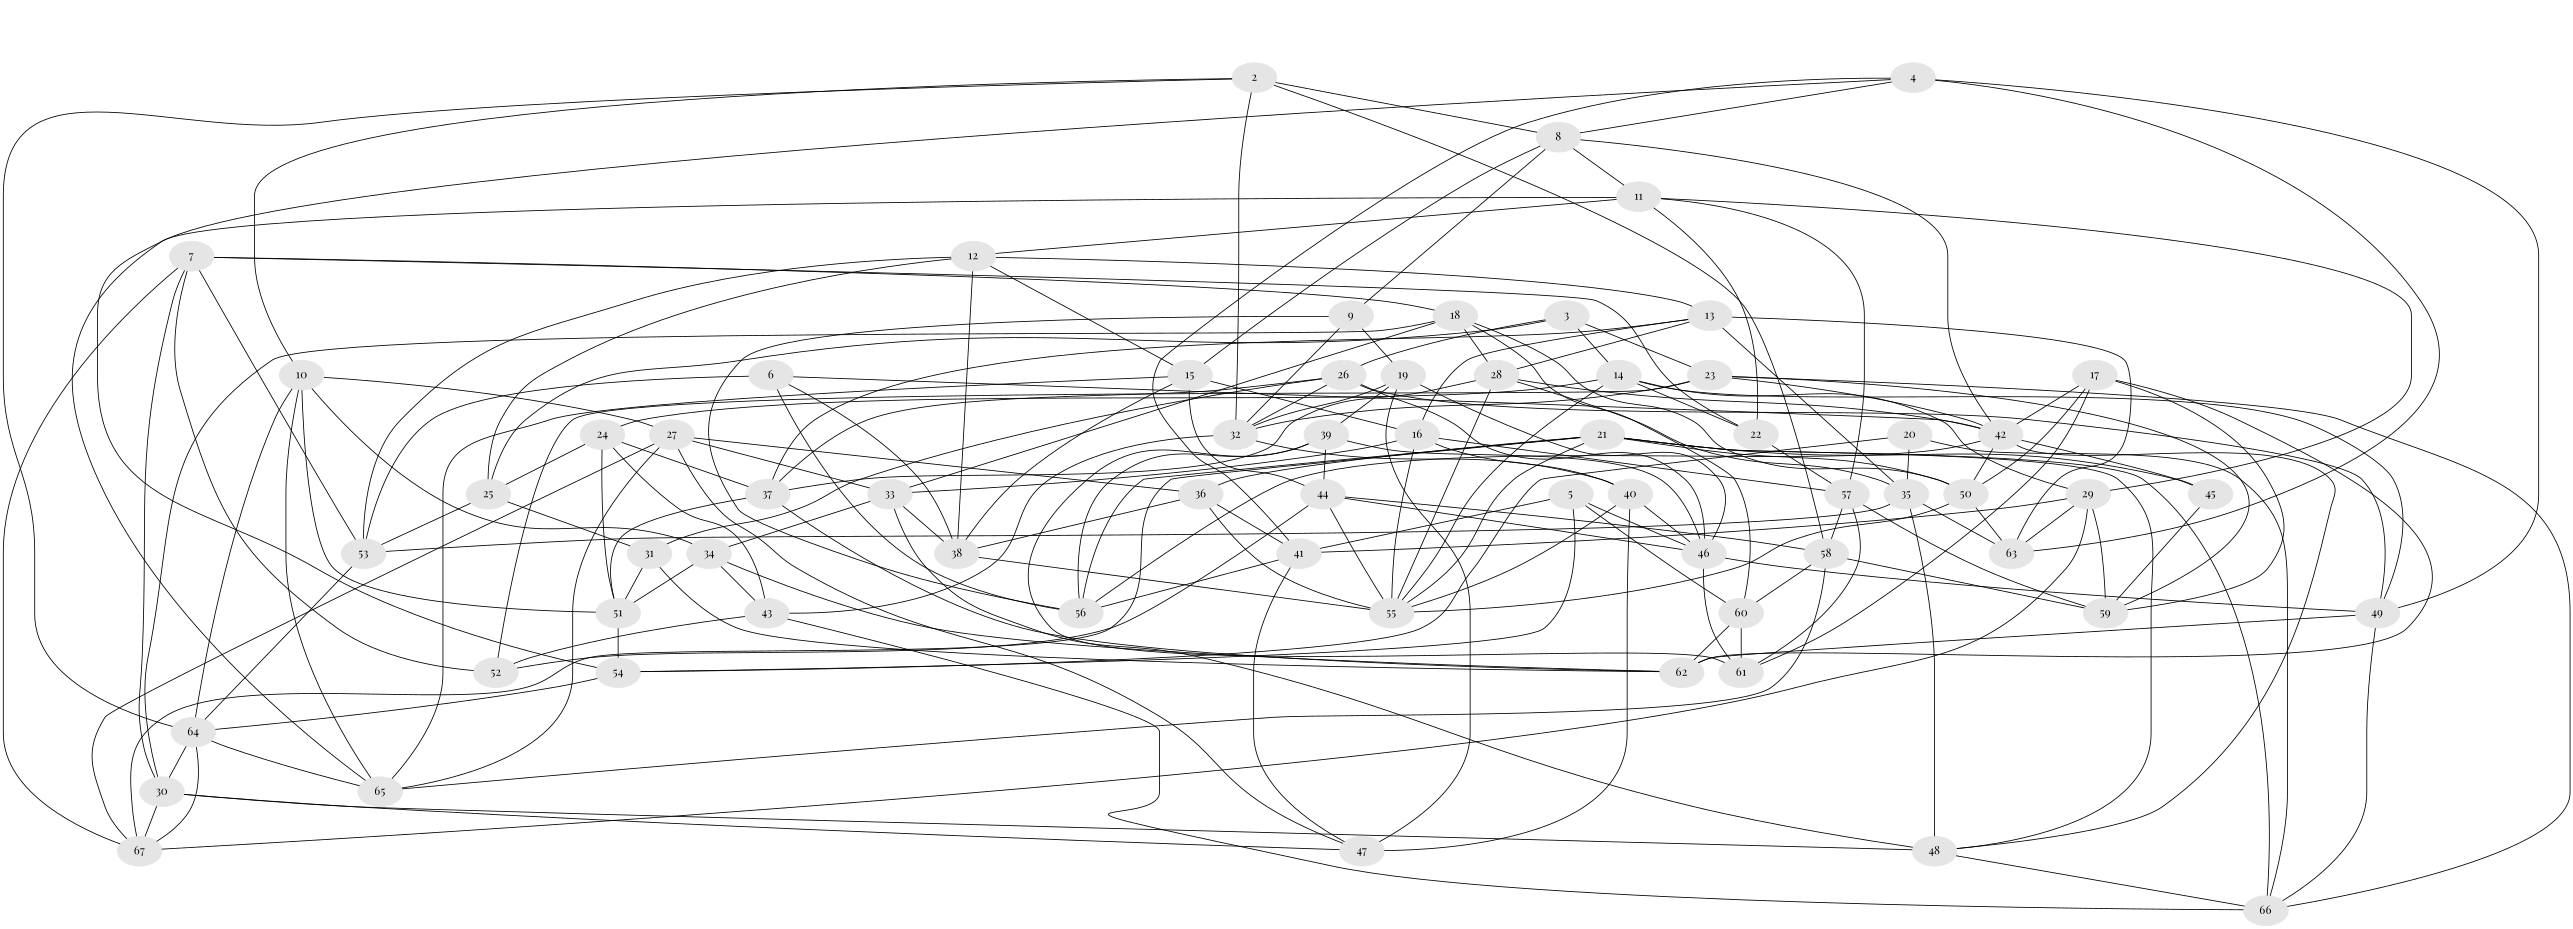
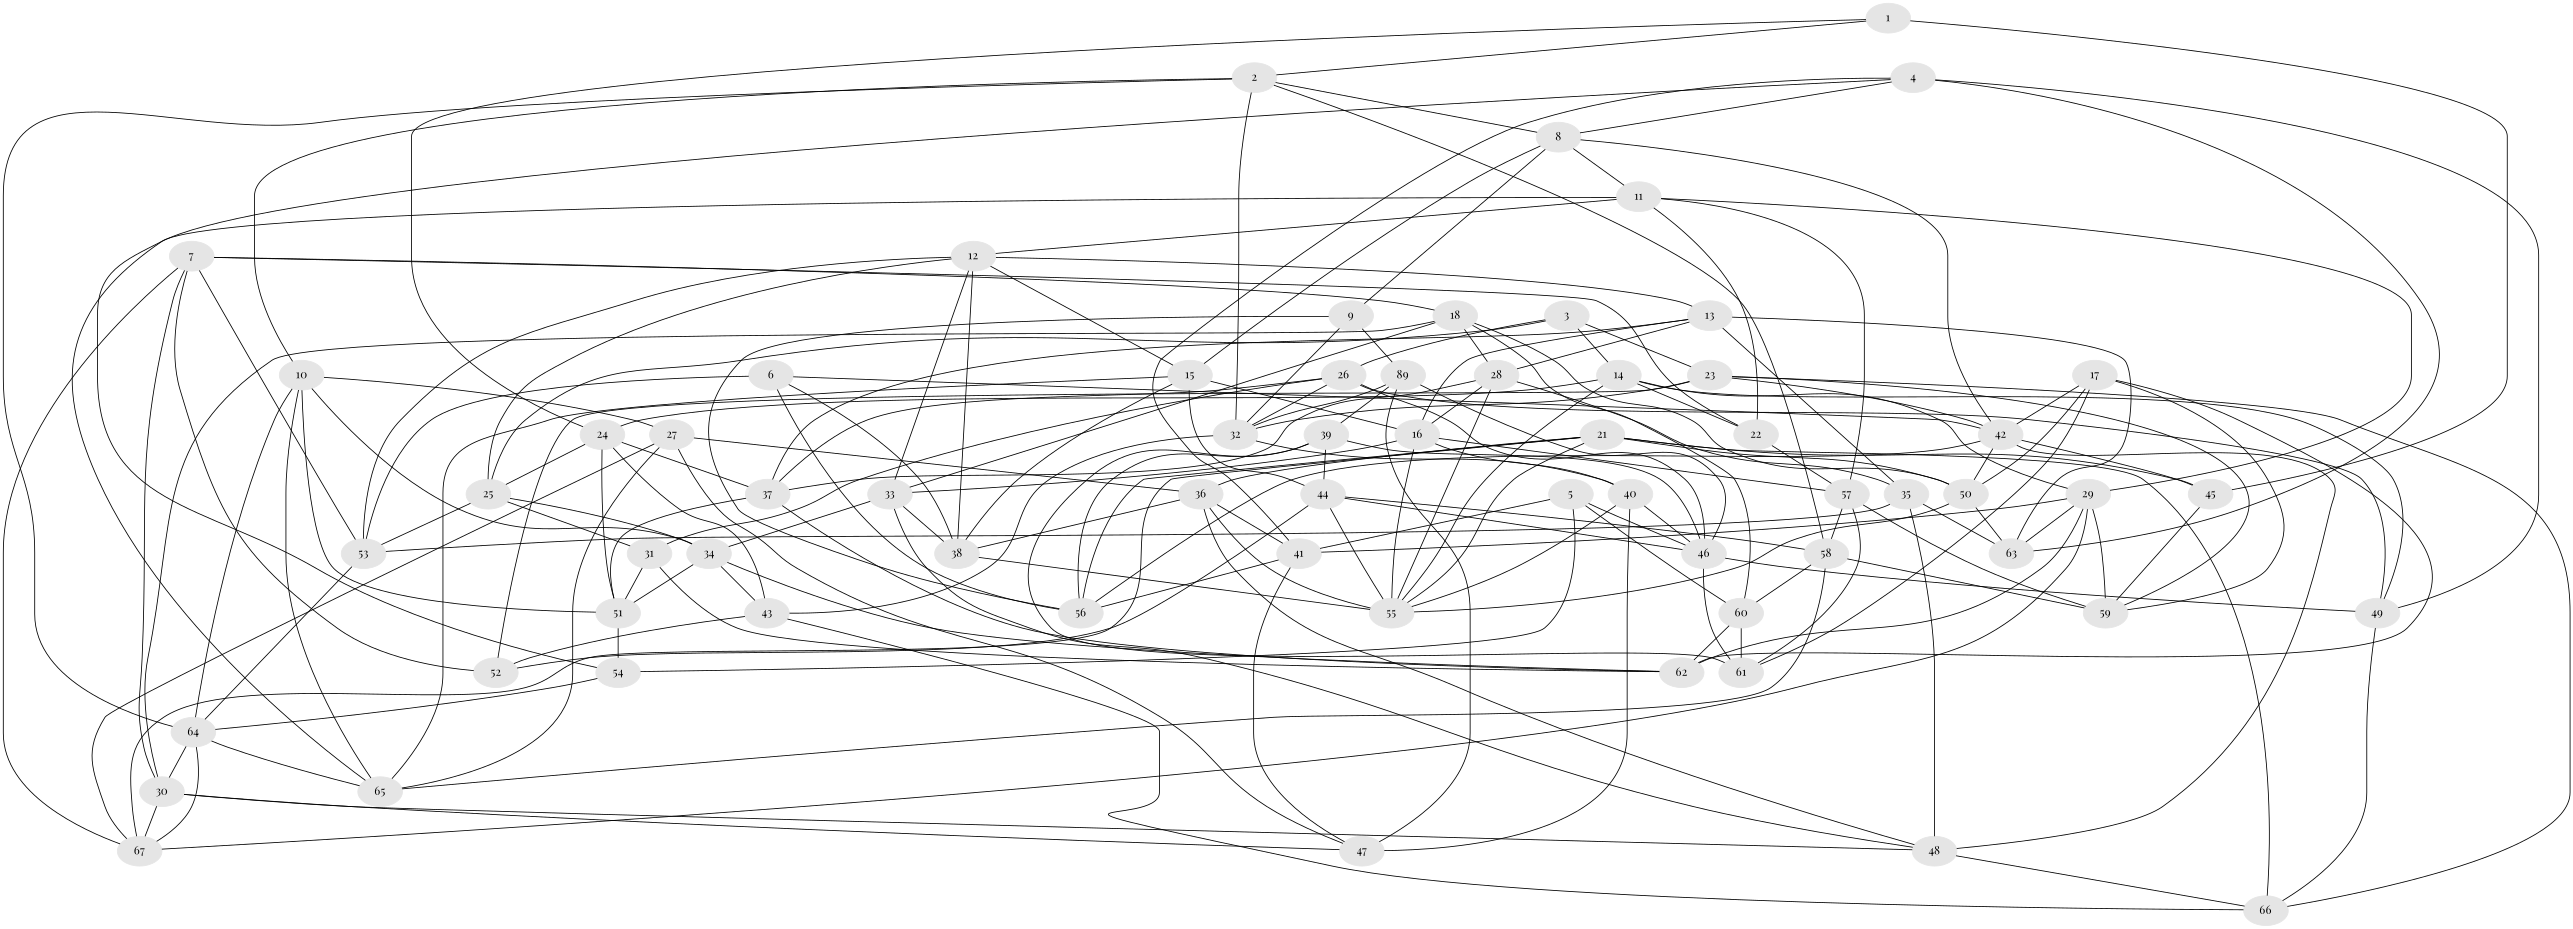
none -> (1888, 18)
(1403, 375) -> (1403, 375)
(1750, 402) -> (1448, 411)
(1910, 435) -> none
(785, 466) -> (934, 370)
(2139, 503) -> (1550, 725)
none -> (598, 516)
(2026, 636) -> (1911, 624)
